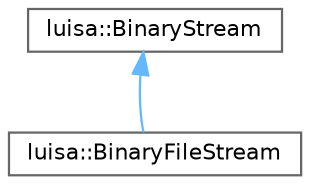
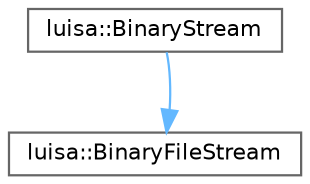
(140, 104) -> (170, 81)
